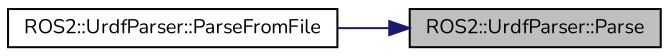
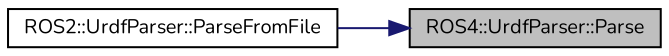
(535, 28) -> (535, 28)
